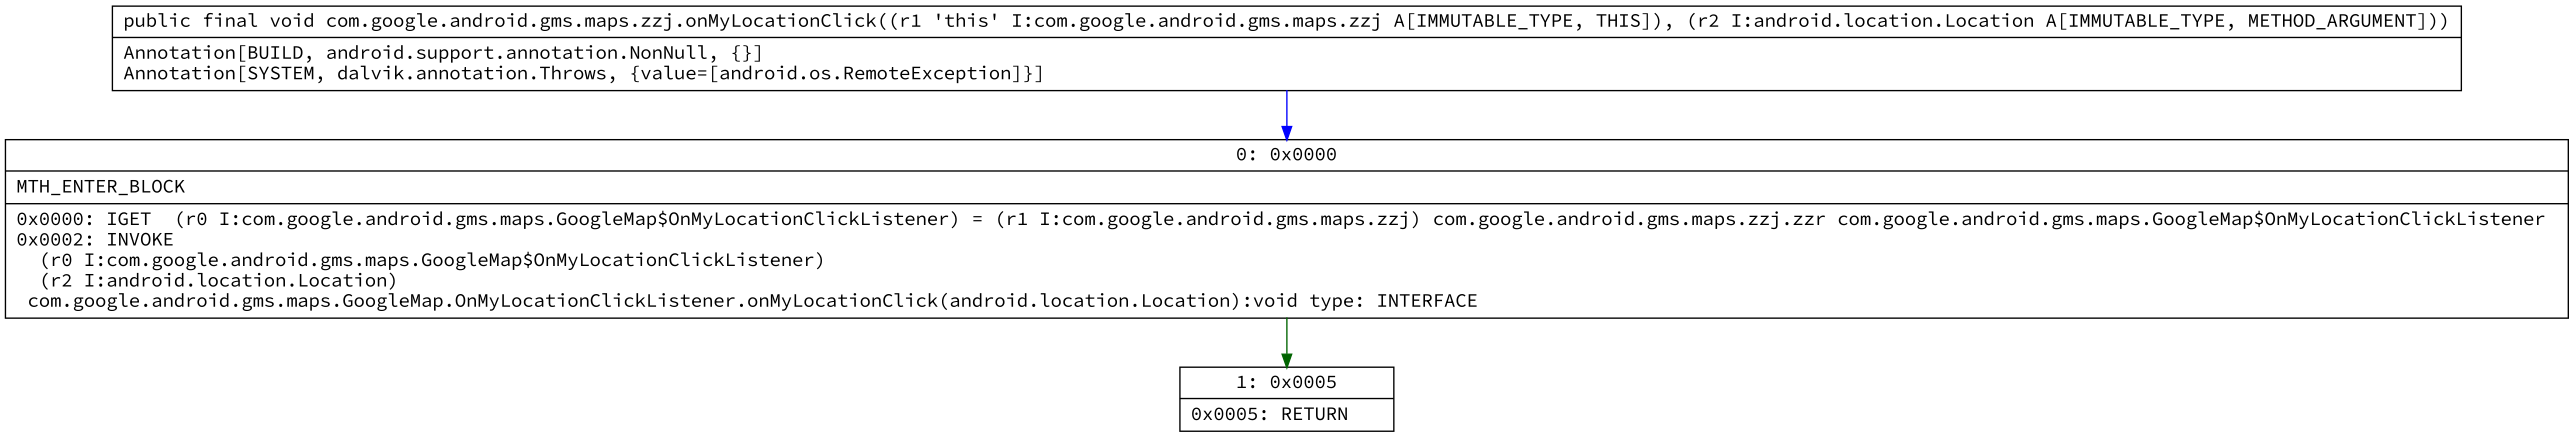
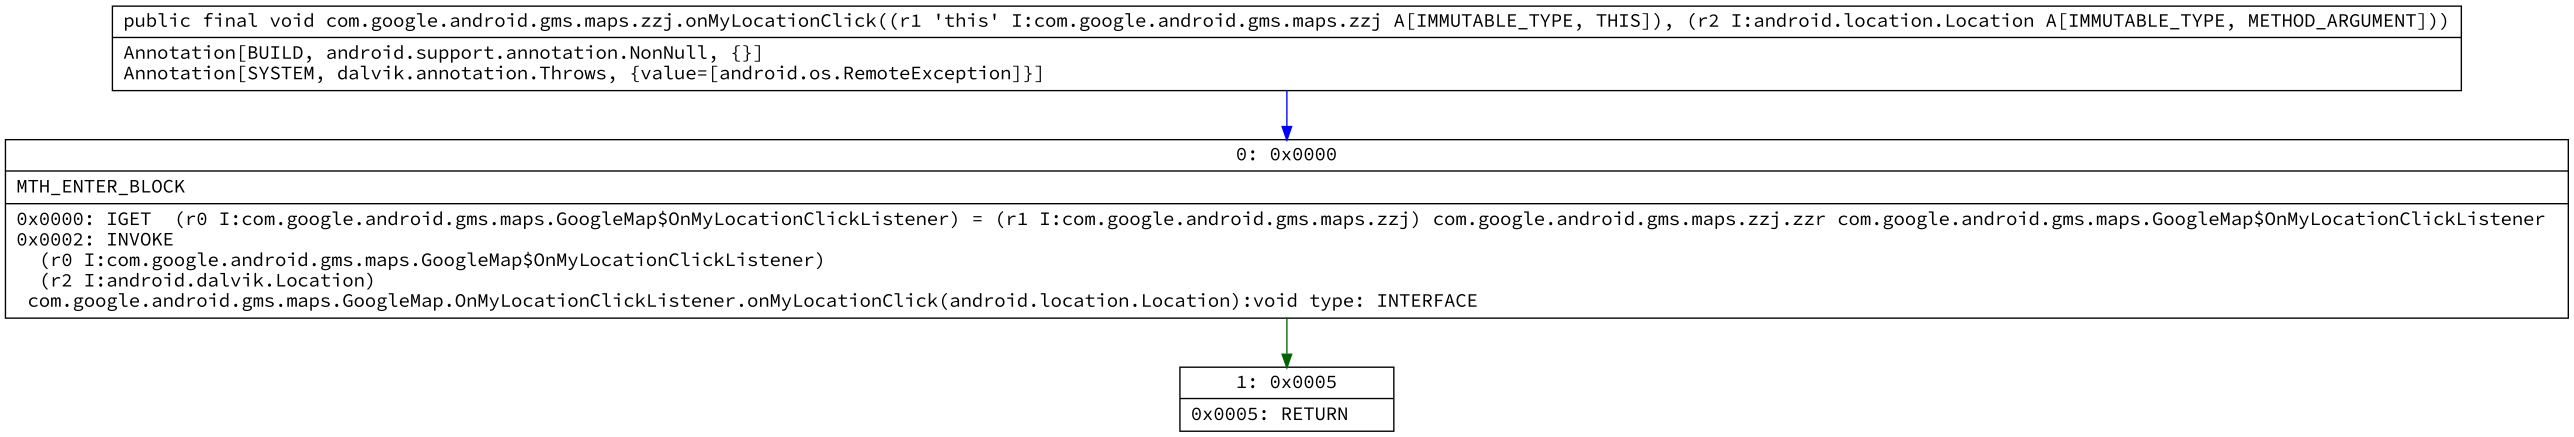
(208, 281) -> (197, 281)
